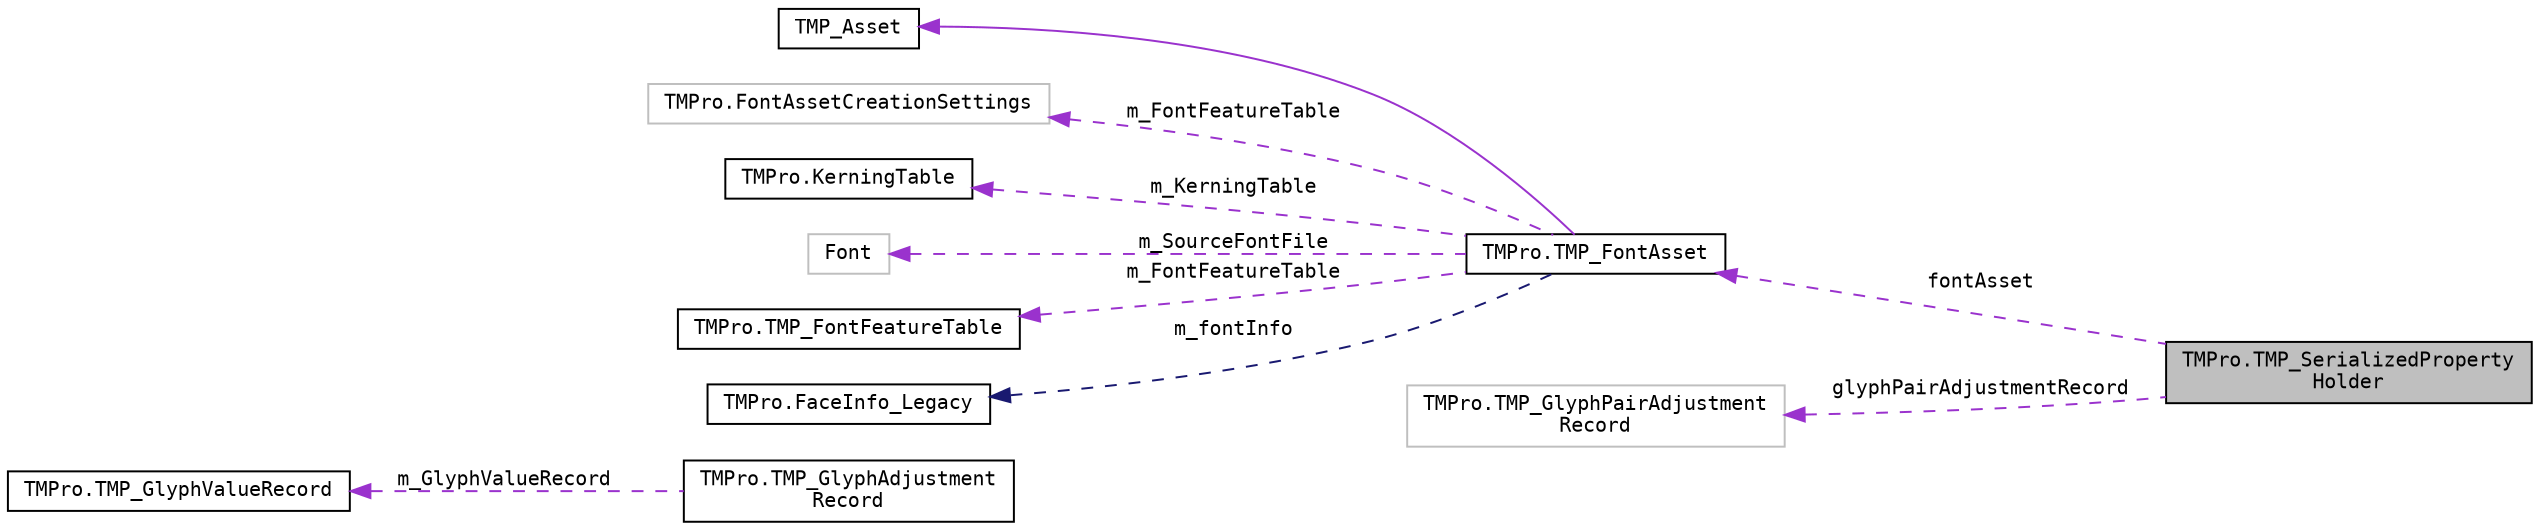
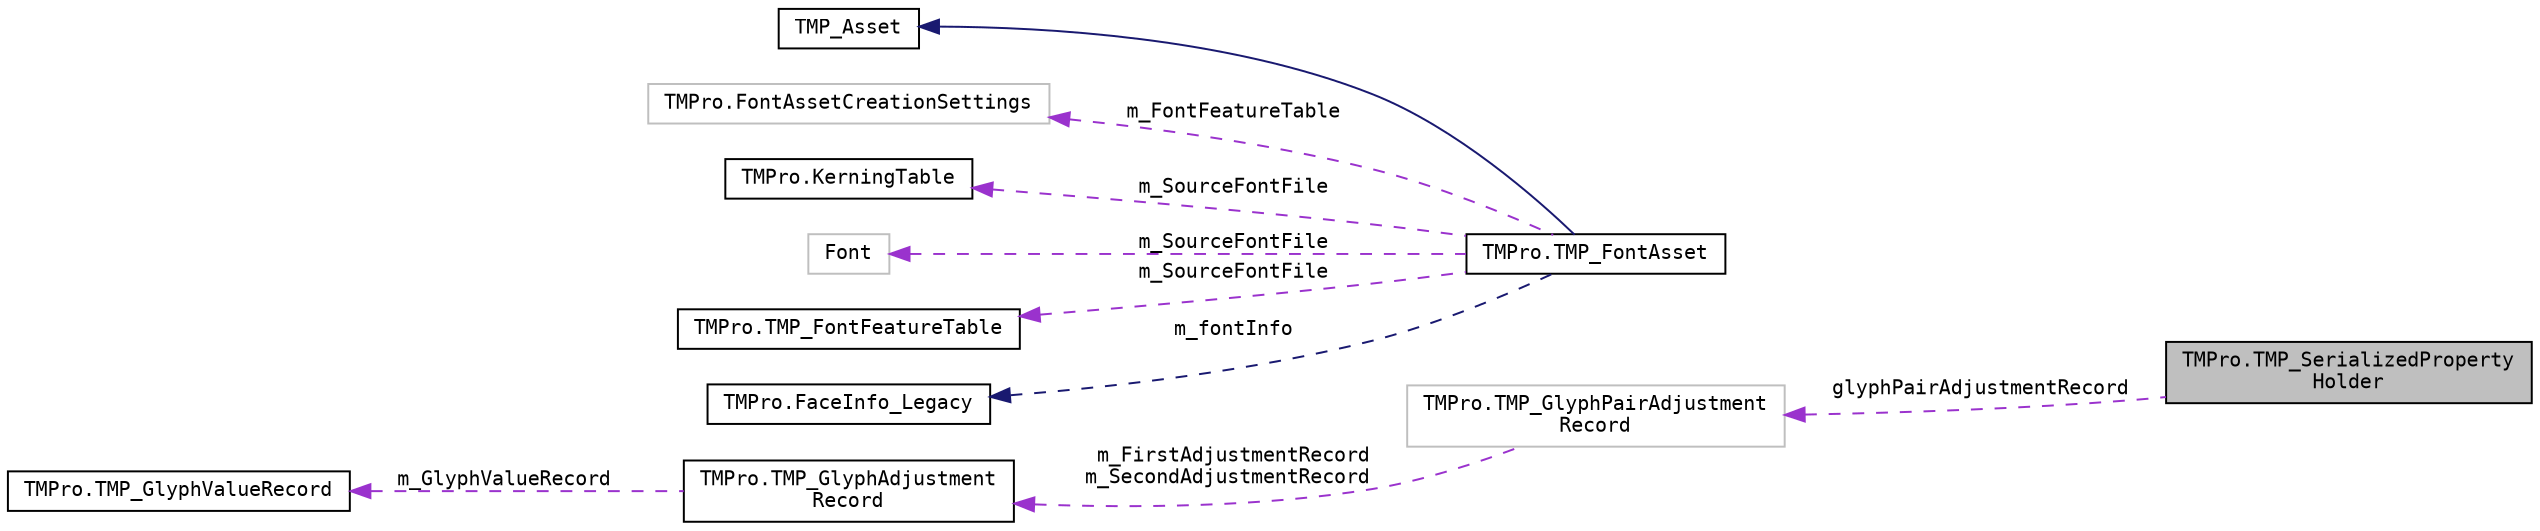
(1280, 65) -> (1280, 65)
(1228, 188) -> (1228, 188)
(1228, 273) -> (1228, 273)
(1951, 310) -> none
none -> (1282, 500)
